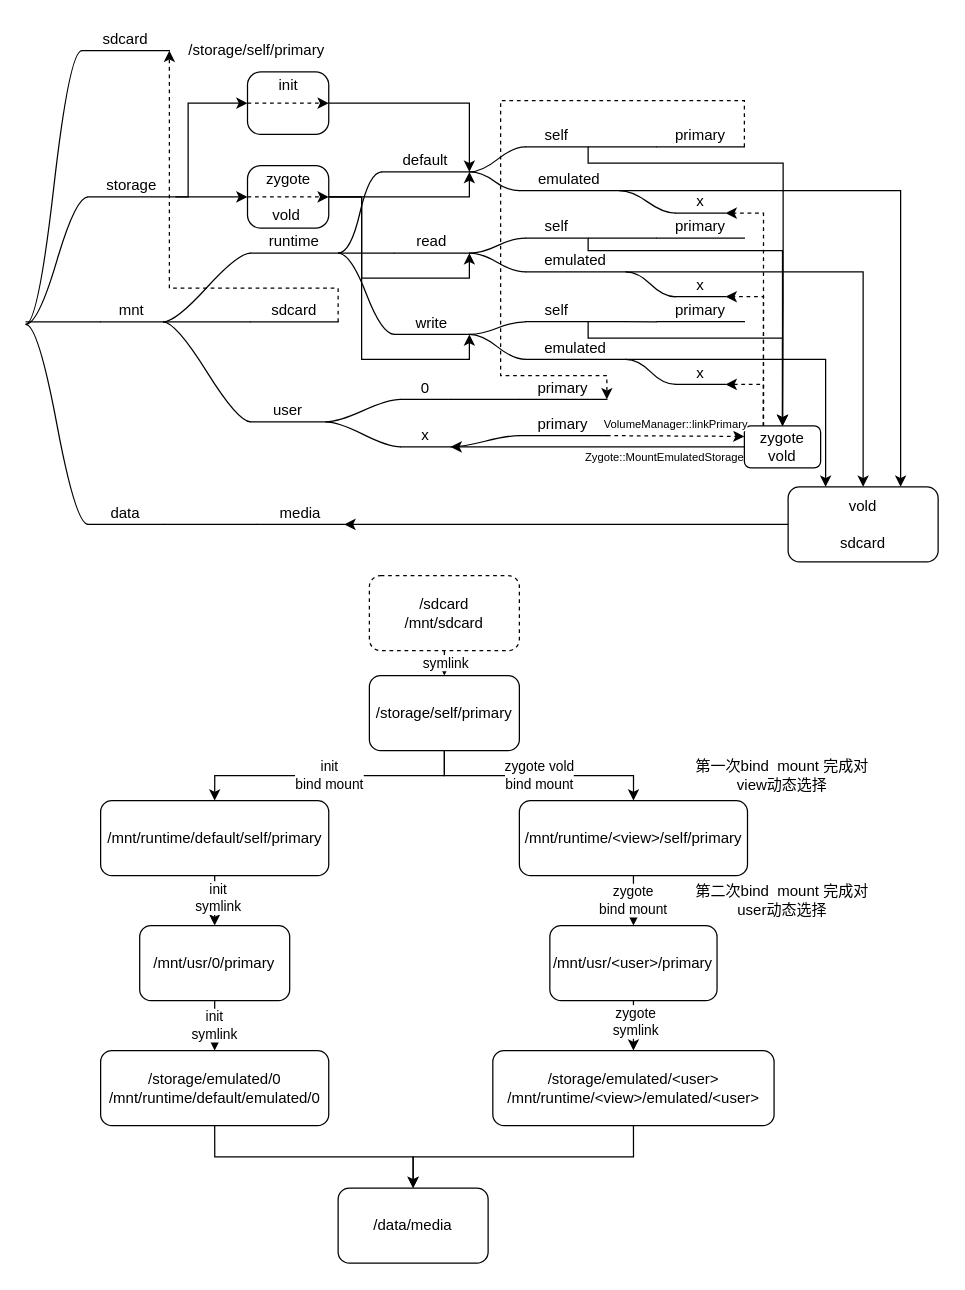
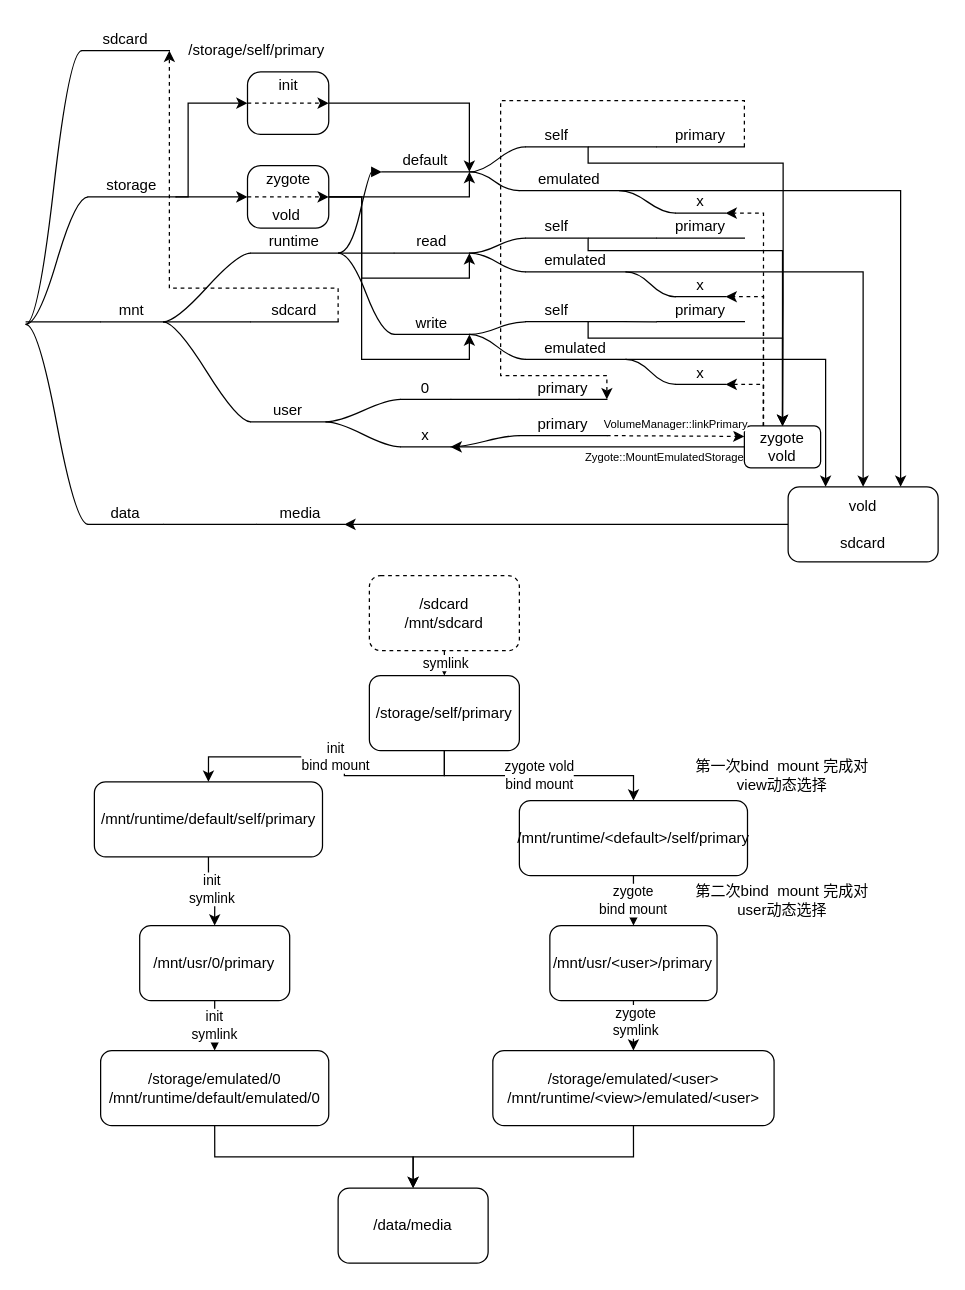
(370, 182) -> (367, 183)
(215, 838) -> (208, 819)
(634, 838) -> (634, 838)
